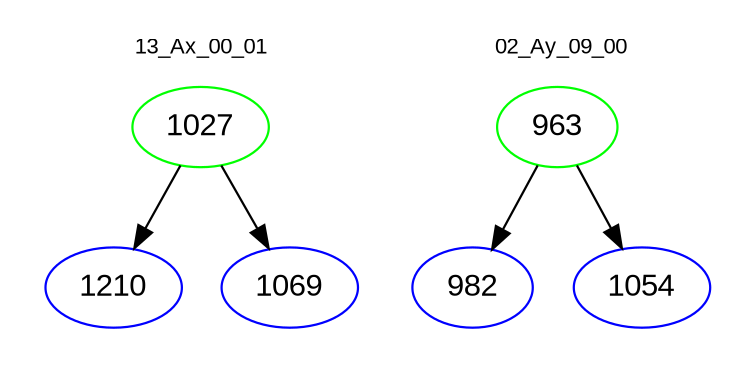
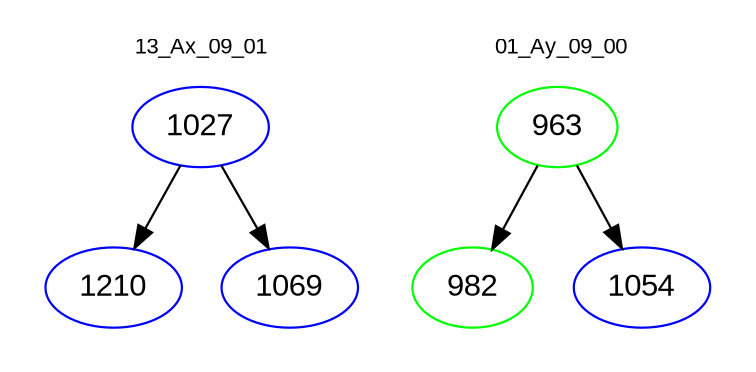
(202, 48) -> (202, 48)
(562, 48) -> (562, 48)
(201, 127) -> (201, 127)
(473, 288) -> (473, 288)
